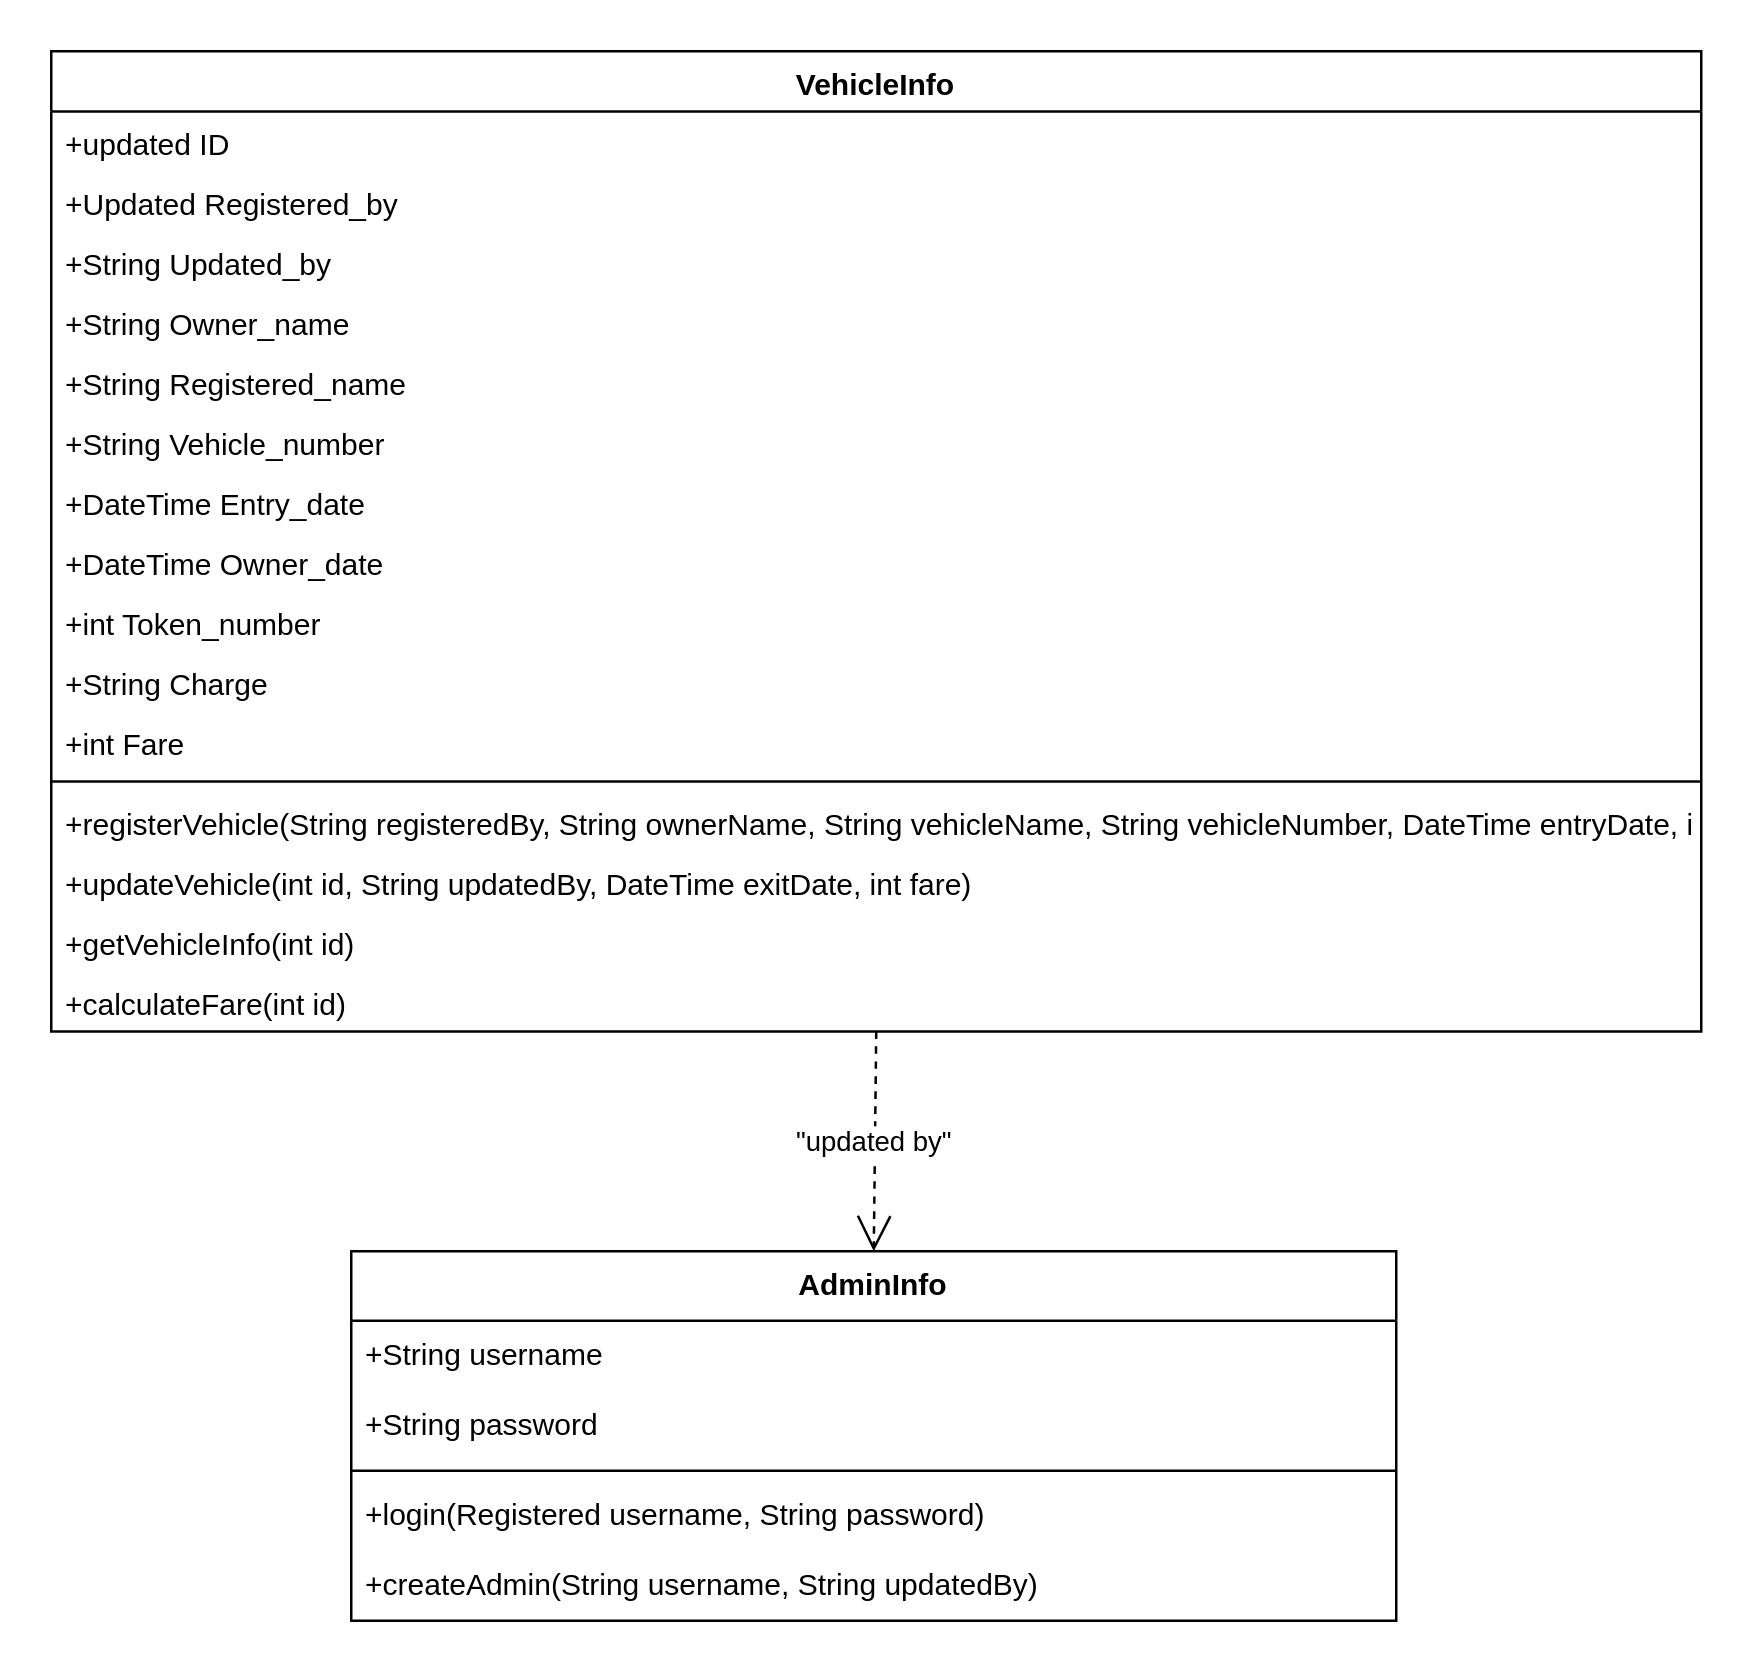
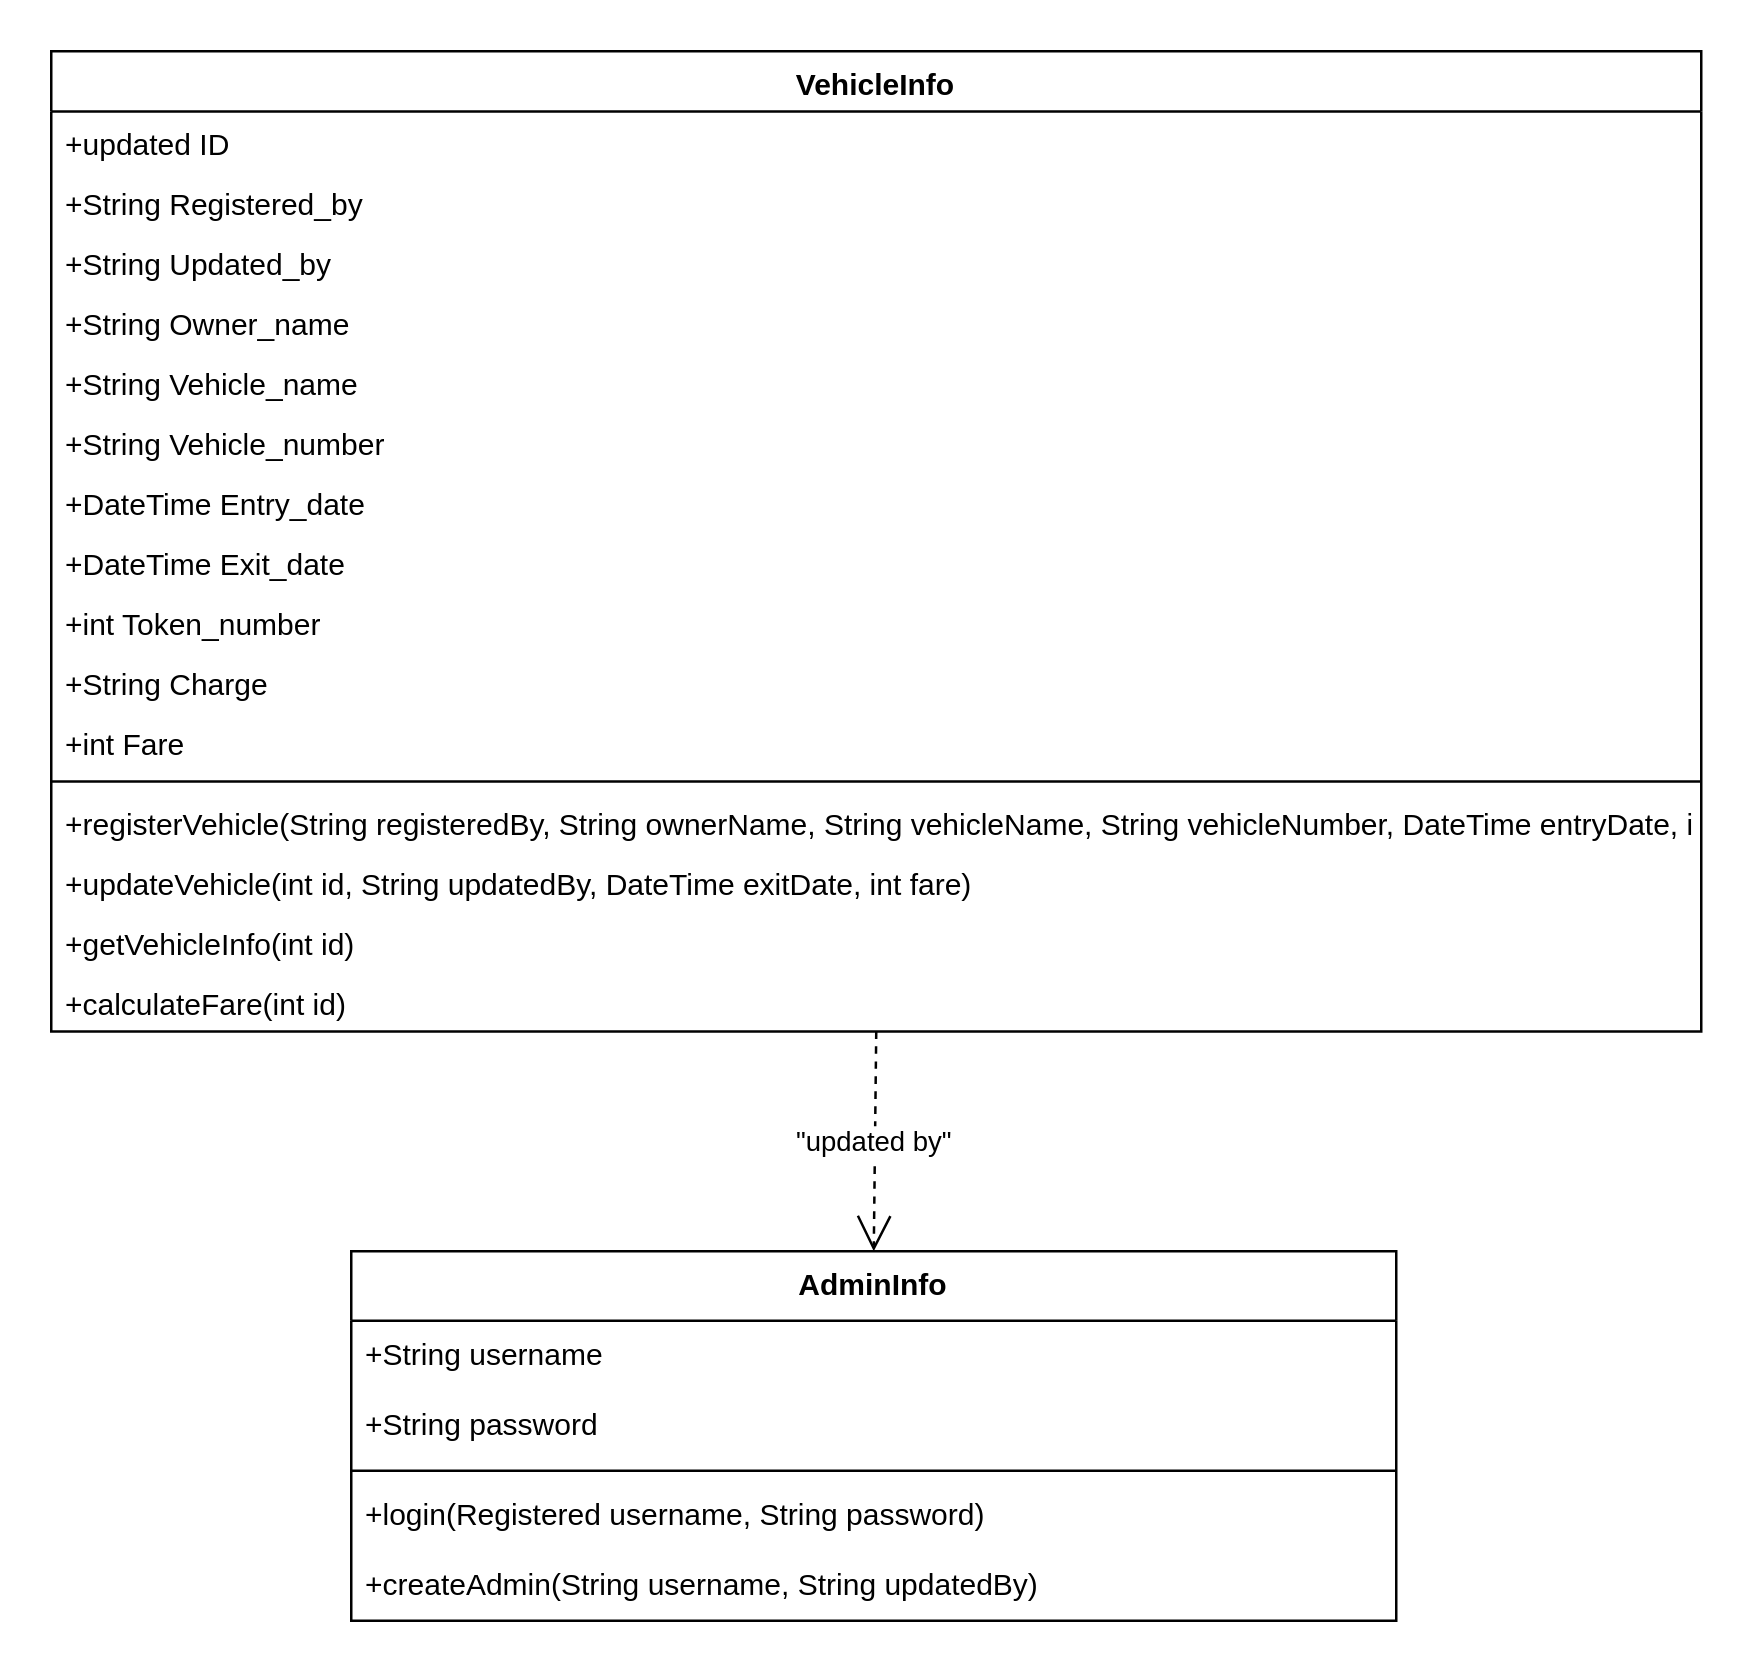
(242, 205) -> (230, 205)
(247, 385) -> (217, 385)
(225, 565) -> (213, 565)
